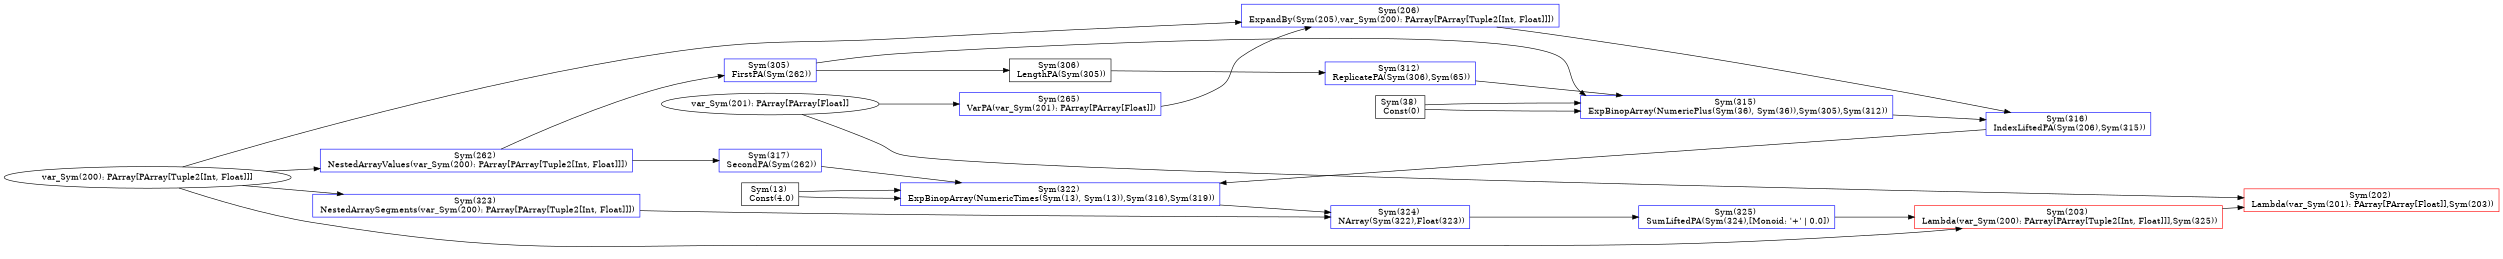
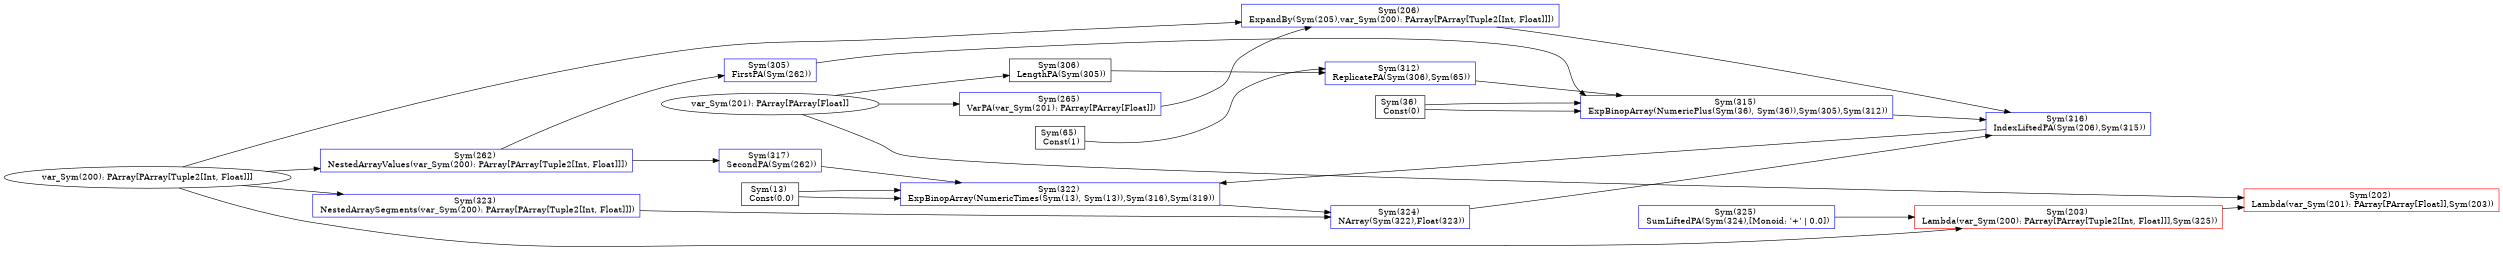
(910, 70) -> (919, 85)
(1400, 107) -> (1400, 107)
none -> (1060, 138)
(770, 194) -> (770, 194)
(1551, 217) -> (1728, 174)
